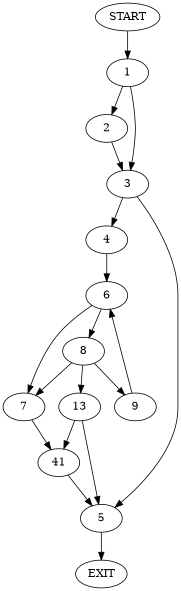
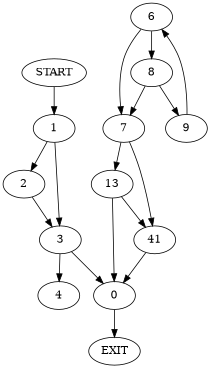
(107, 264) -> none
(82, 375) -> (119, 152)
(101, 518) -> (114, 296)
